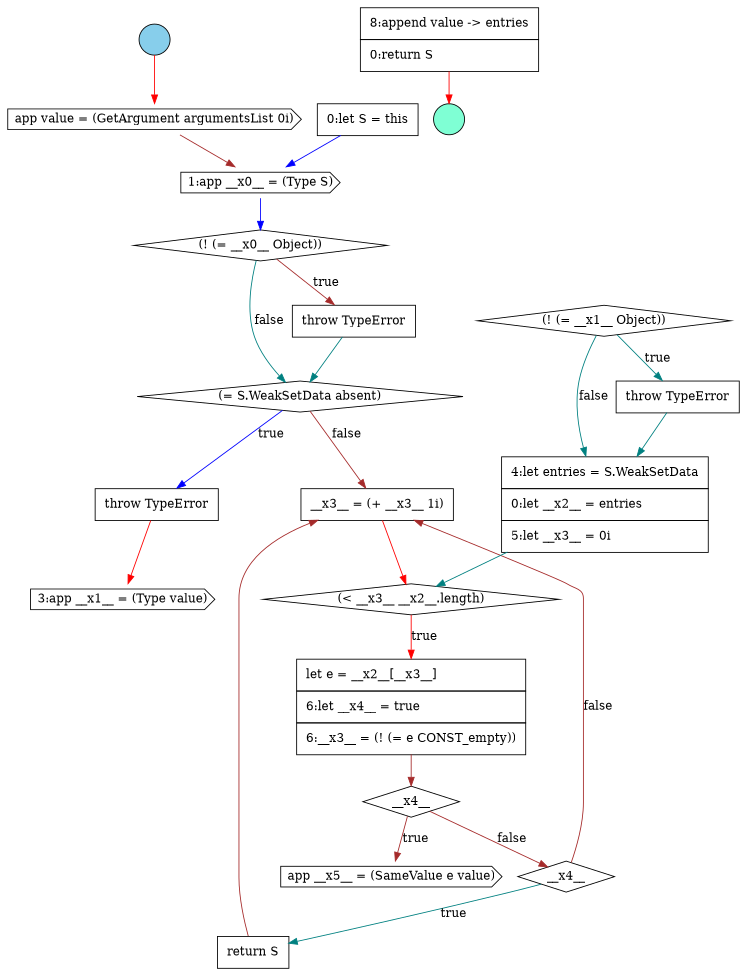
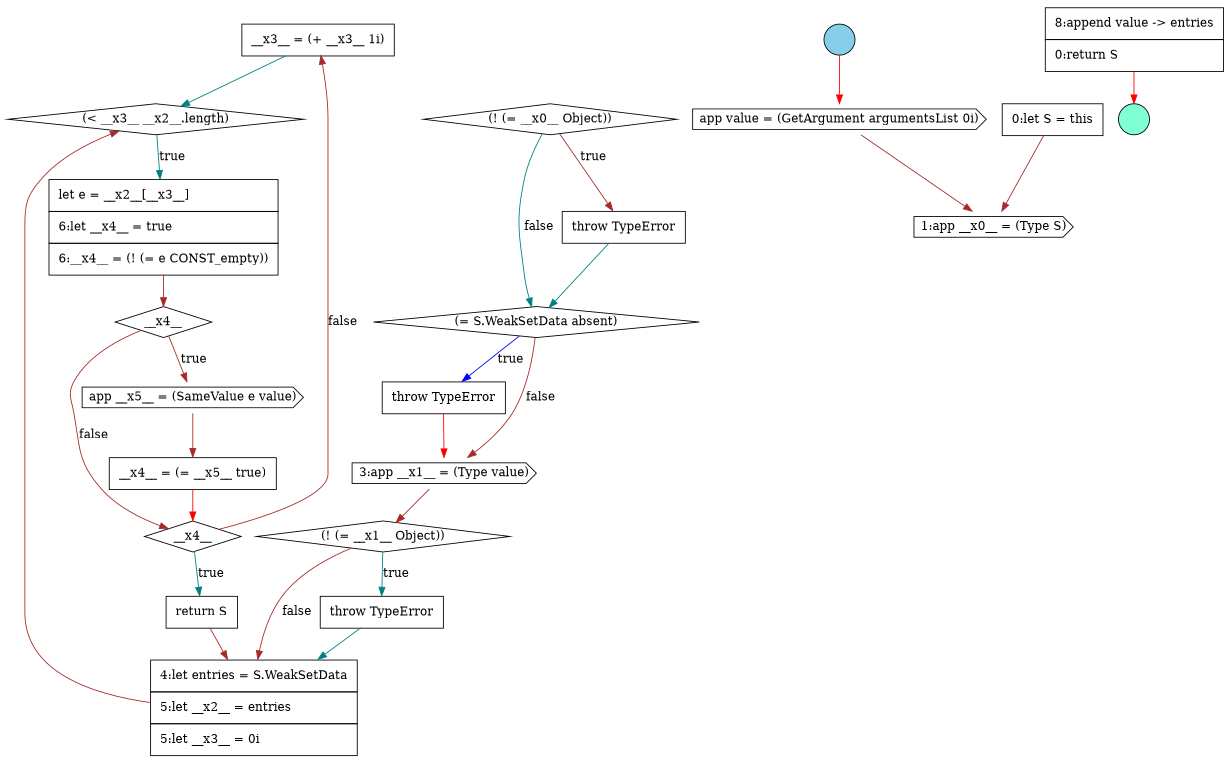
(317, 149) -> (1025, 169)
(260, 210) -> none
(578, 390) -> (290, 587)
(335, 446) -> (518, 402)
none -> (193, 473)
none -> (416, 503)
(577, 504) -> (226, 707)
(393, 548) -> (238, 79)
(476, 567) -> (25, 436)
(411, 632) -> (158, 153)
(239, 713) -> (217, 640)
(411, 738) -> (164, 259)
